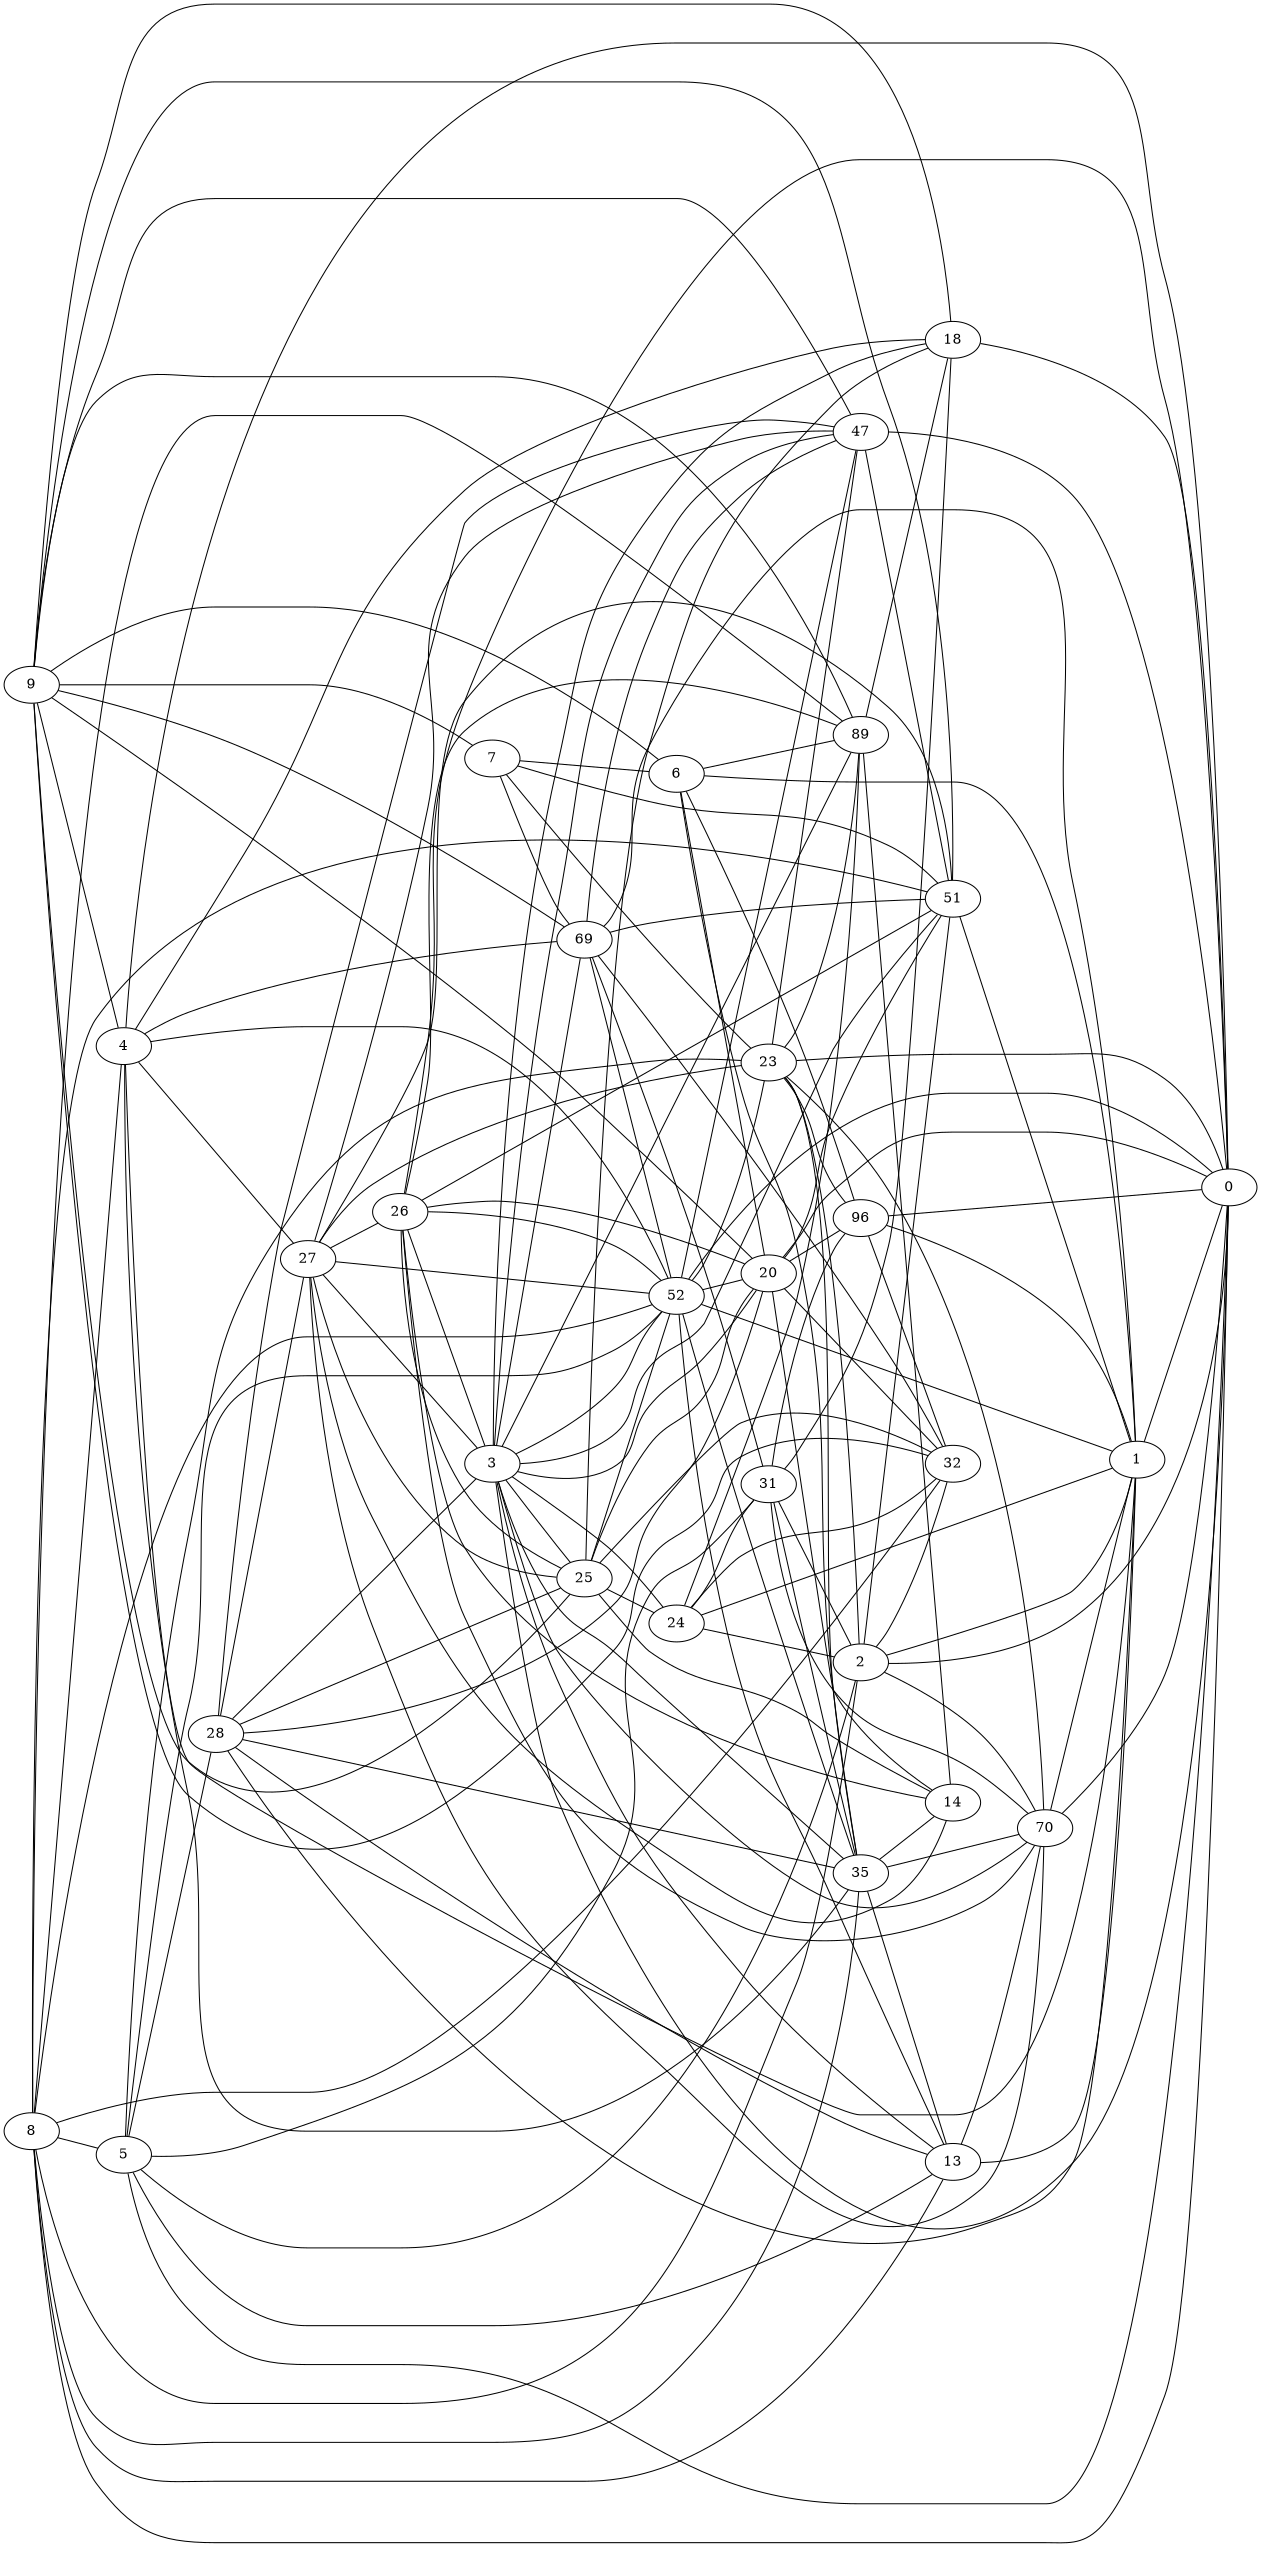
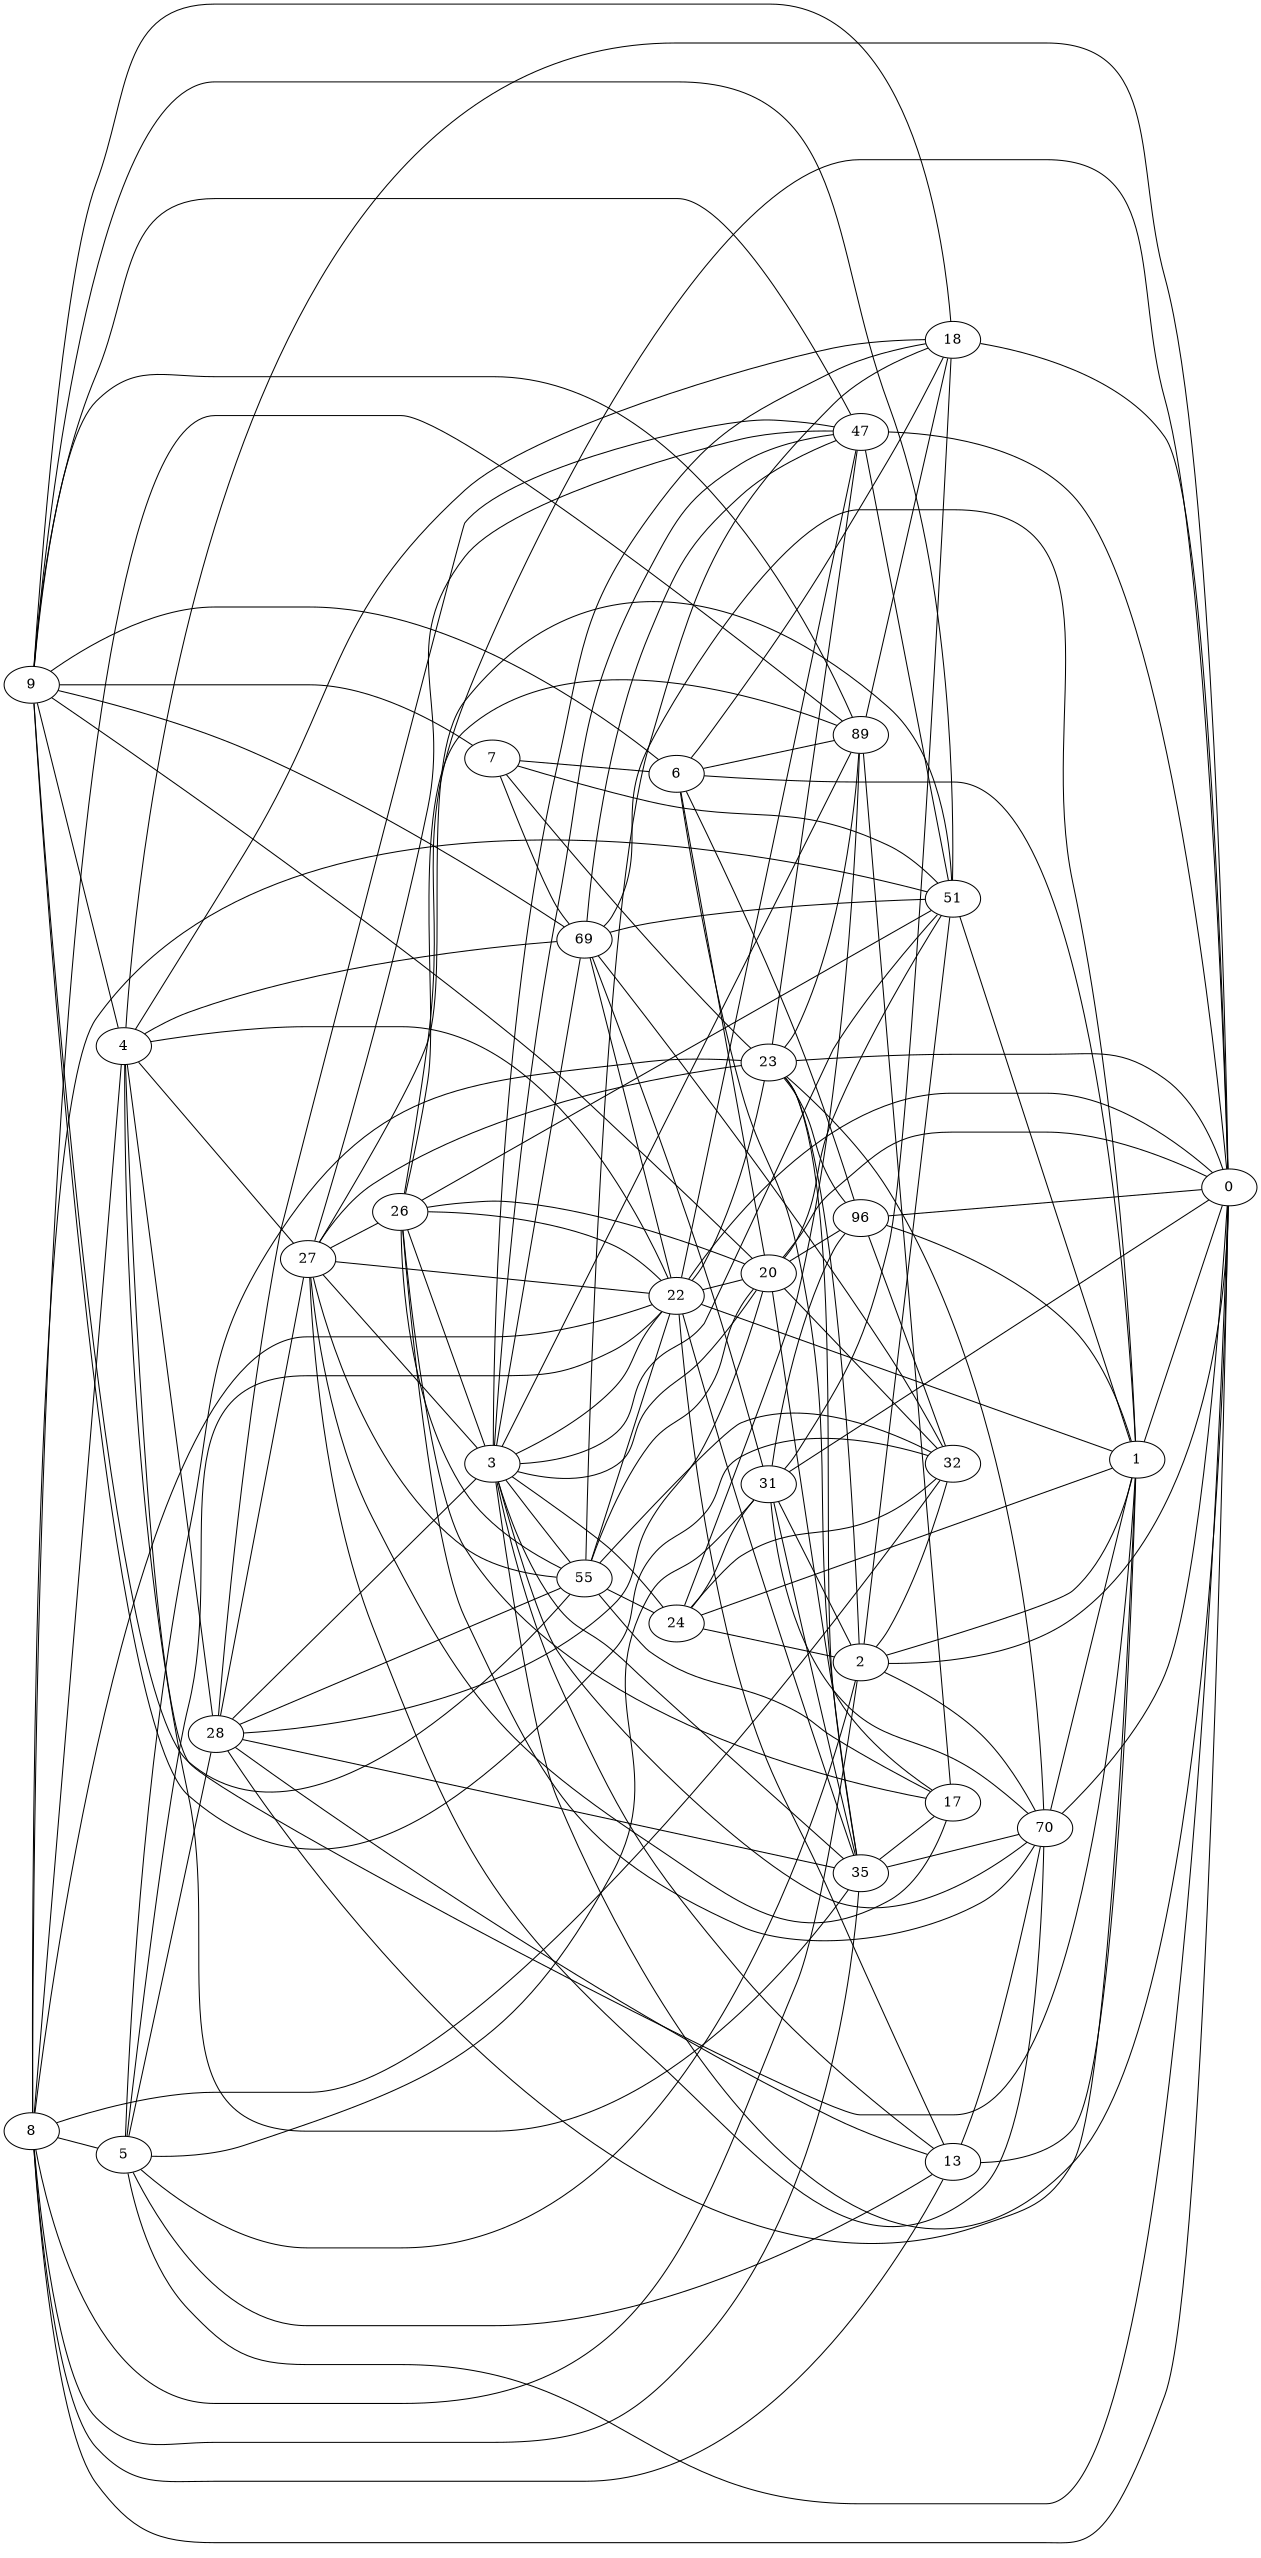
none -> (820, 573)
(677, 1296) -> (677, 1296)
none -> (999, 1336)
none -> (170, 1390)
(584, 1578) -> (584, 1578)
(953, 1803) -> (953, 1803)
(907, 2018) -> none
